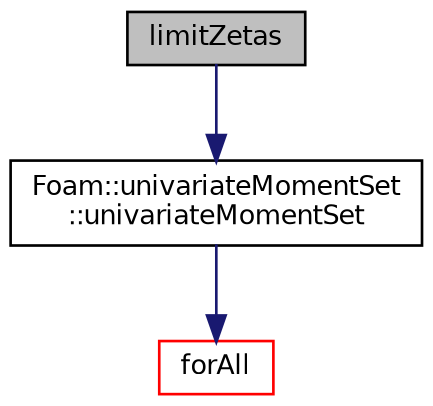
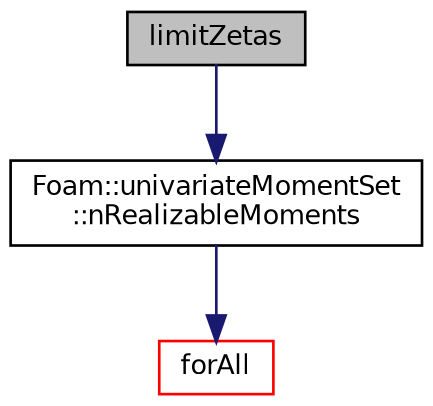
(216, 203) -> (216, 203)
